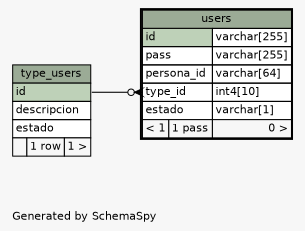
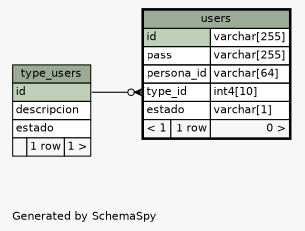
(191, 128) -> (192, 128)
